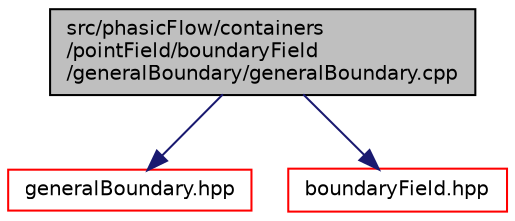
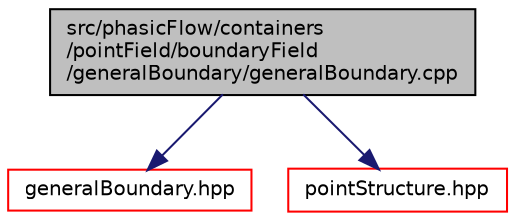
(398, 190) -> (398, 190)
